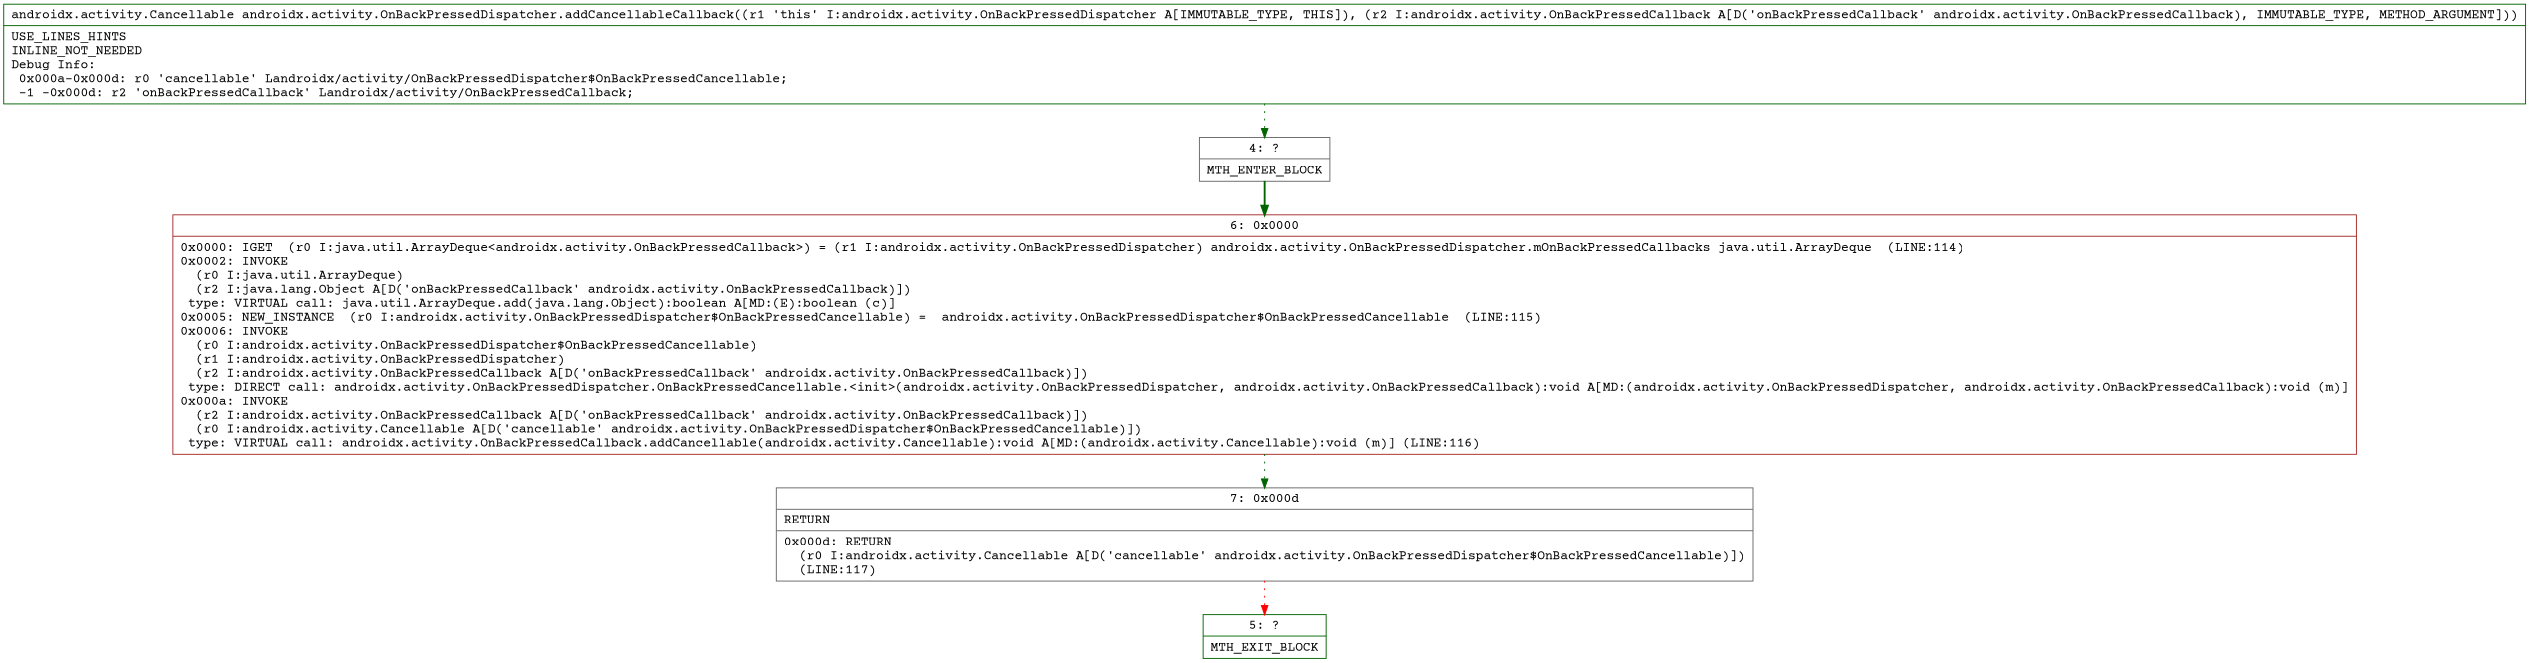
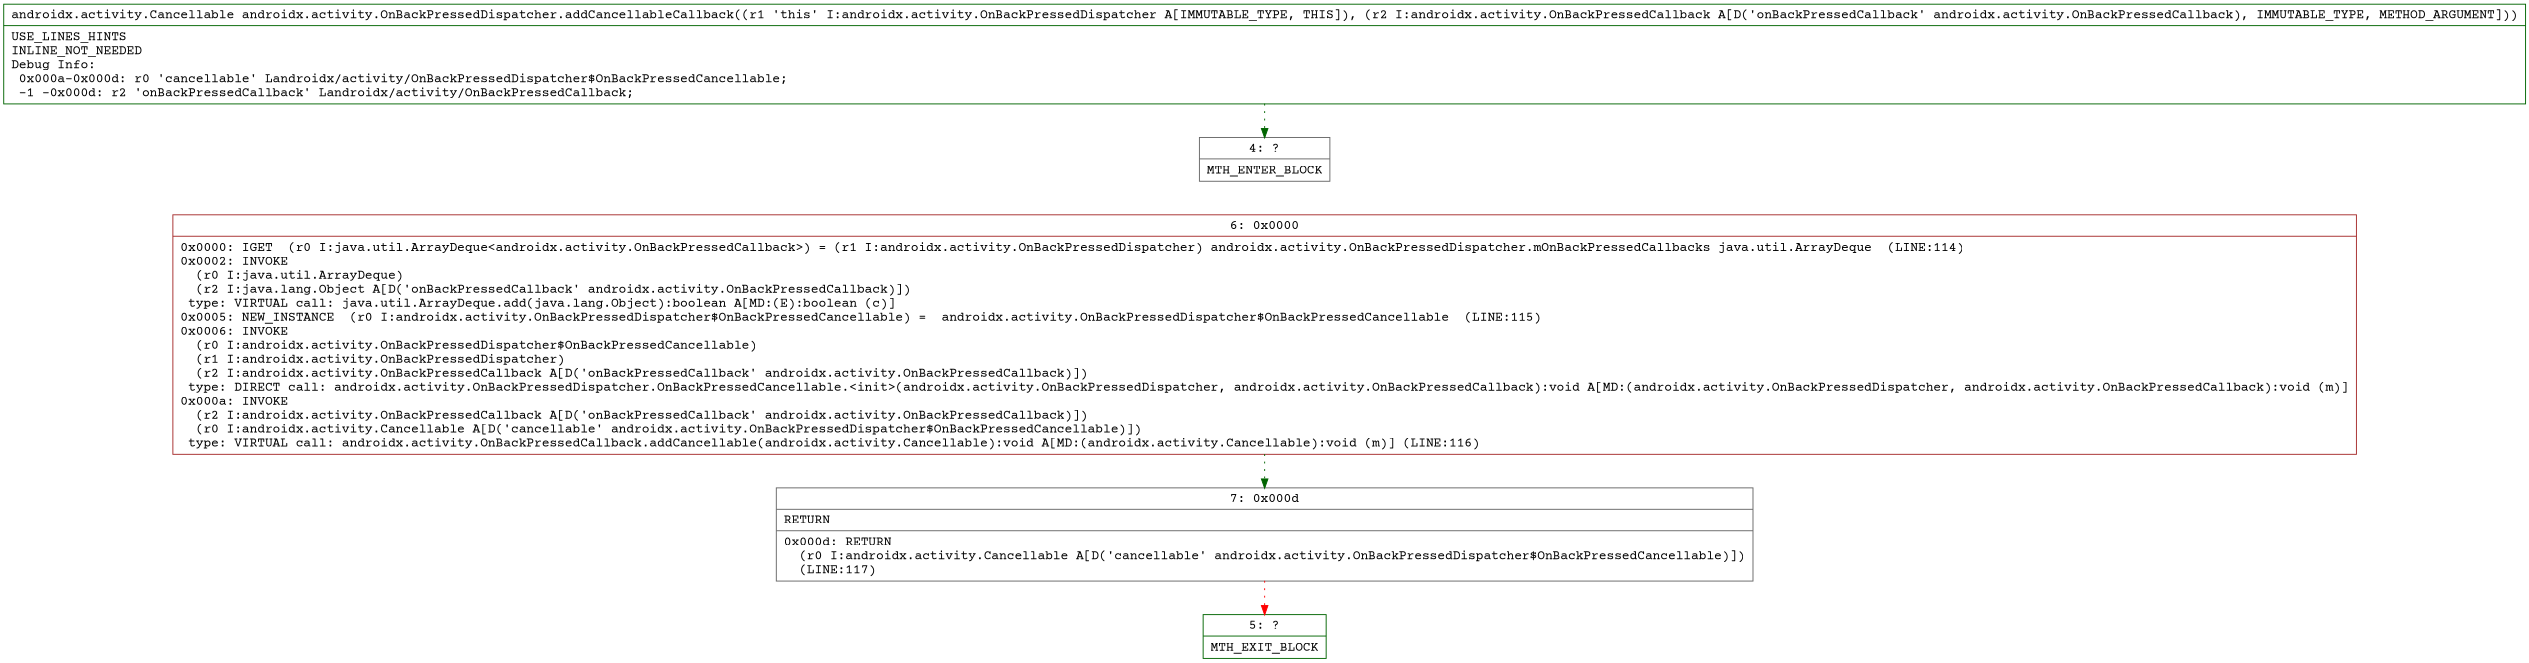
(1265, 193) -> none
